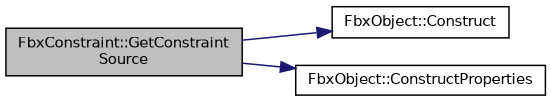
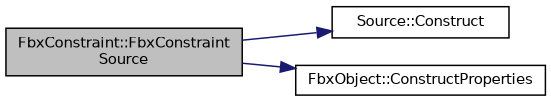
(421, 22) -> (421, 22)
(124, 52) -> (124, 52)
